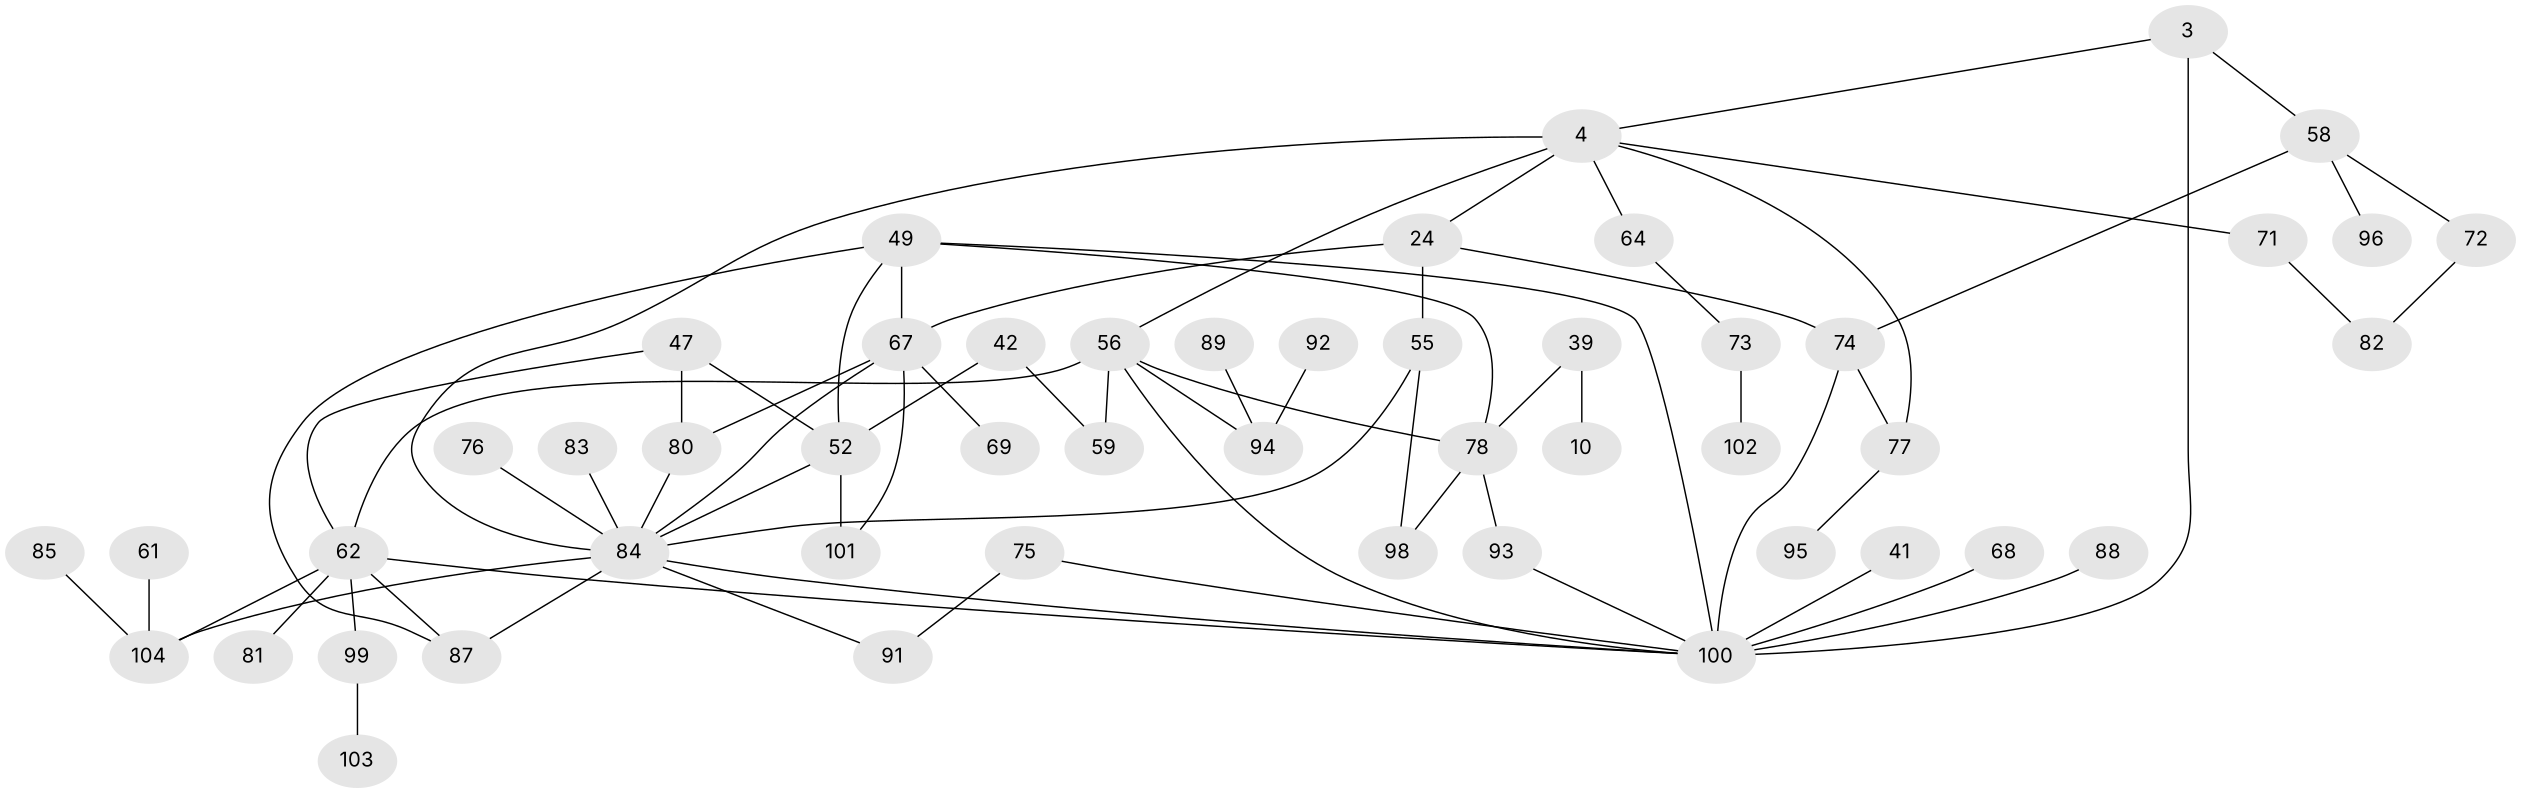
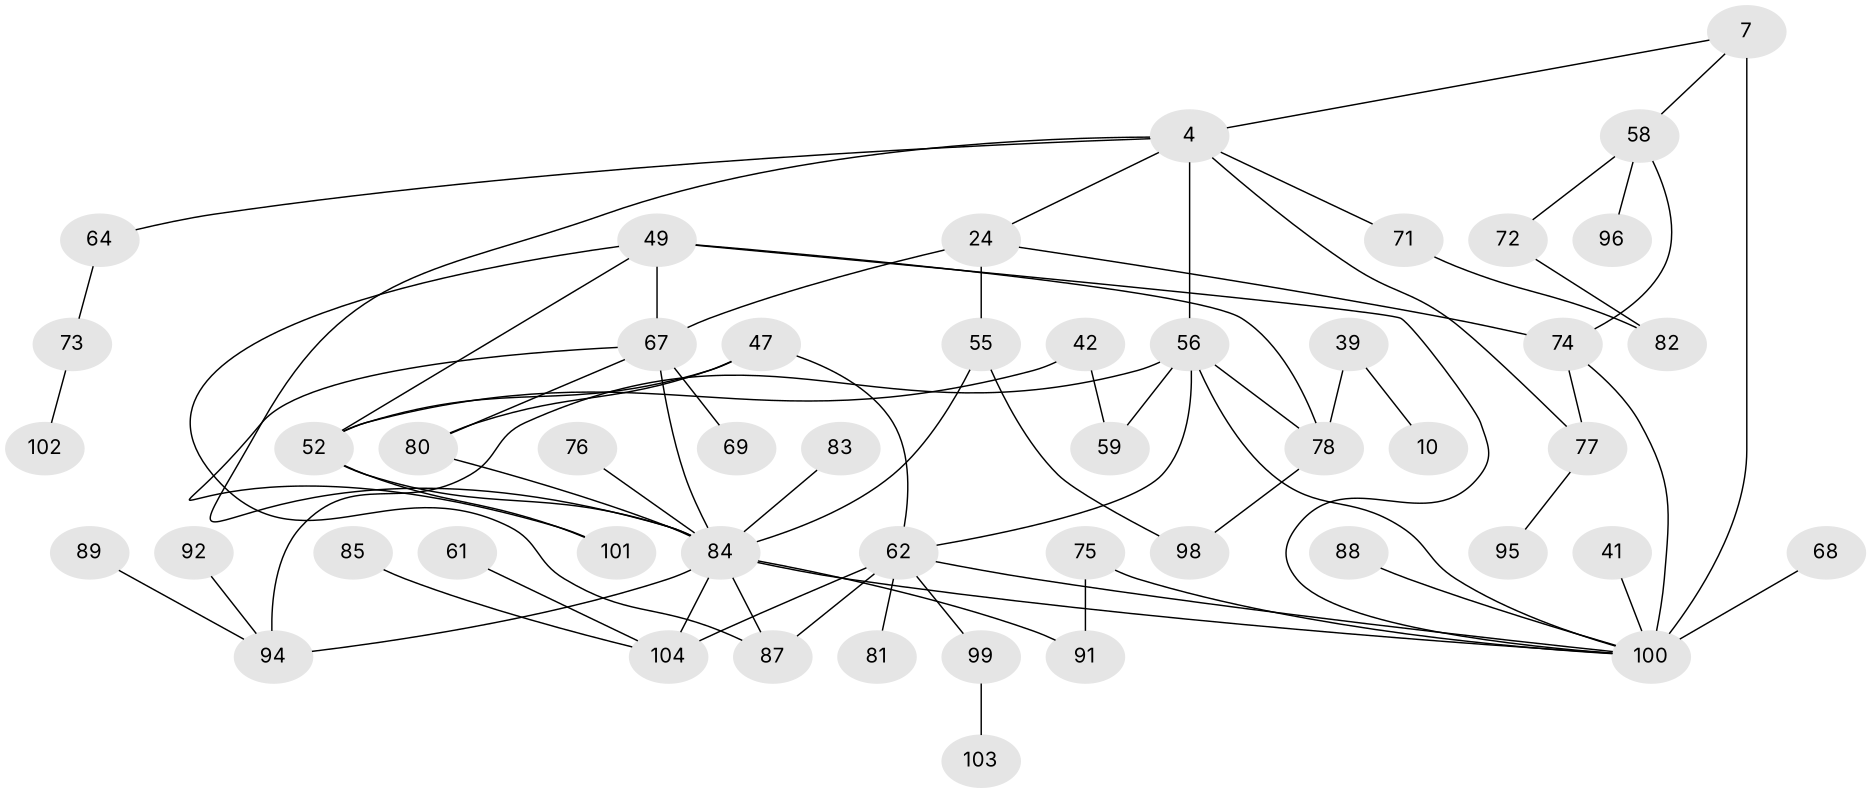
(2188, 32) -> (1747, 32)
(1502, 553) -> none
none -> (494, 623)
